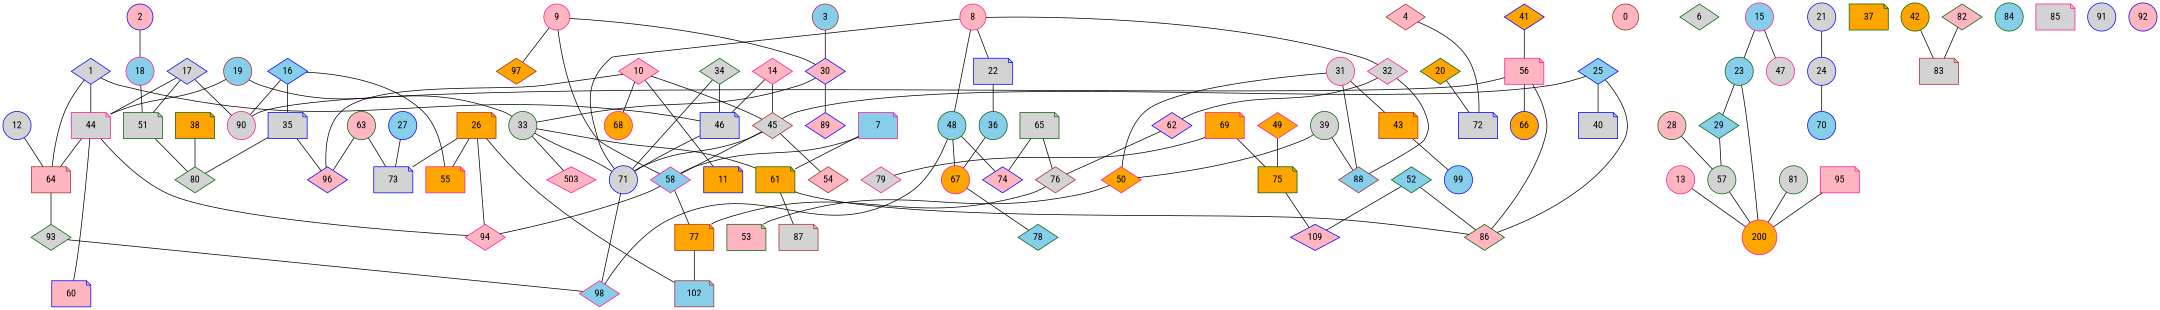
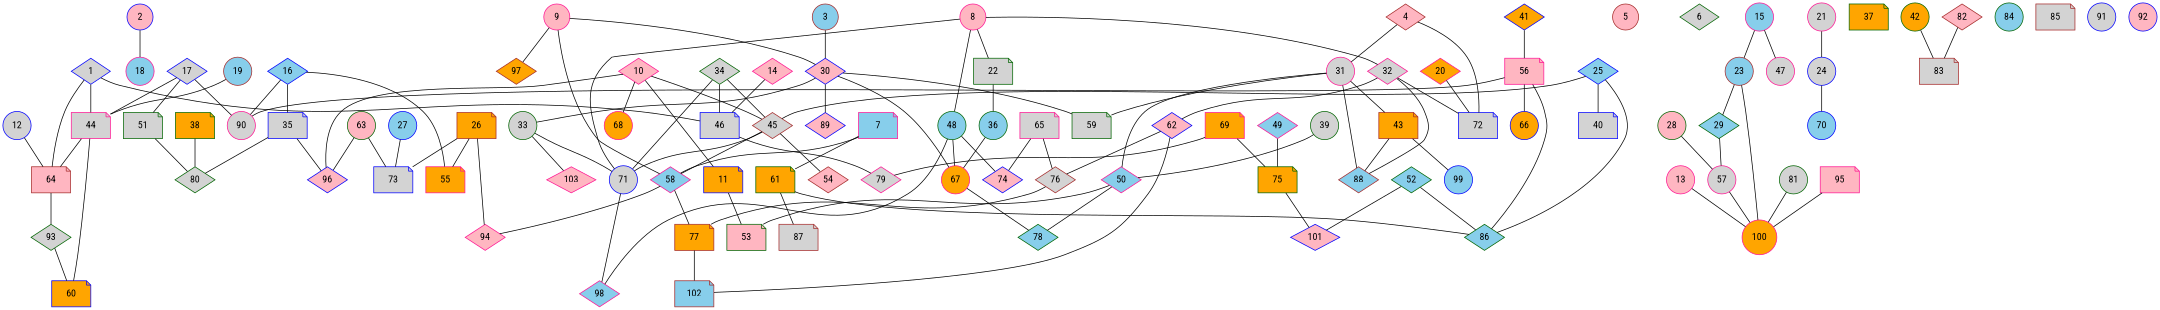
(1626, 17) -> (1626, 17)
(1822, 17) -> (1822, 17)
(1962, 17) -> (1962, 17)
(2055, 17) -> (2055, 17)
none -> (1374, 43)
(993, 71) -> (993, 71)
(1440, 71) -> (1440, 71)
(1739, 71) -> (1739, 71)
(320, 98) -> none
(772, 98) -> (742, 95)
none -> (1433, 98)
(141, 99) -> none
none -> (903, 110)
(1039, 126) -> (1039, 126)
none -> (1092, 126)
(1278, 126) -> (1278, 126)
(647, 146) -> none
(667, 153) -> (812, 154)
(1342, 154) -> (1377, 155)
(571, 180) -> (571, 180)
(1121, 180) -> (1121, 180)
(1722, 180) -> (1722, 180)
none -> (735, 209)
none -> (1080, 209)
(273, 217) -> none
(578, 223) -> (973, 273)
(1315, 237) -> (1315, 237)
(1484, 237) -> (1484, 237)
(1759, 237) -> (1759, 237)
(325, 266) -> (61, 264)
(71, 294) -> (71, 294)
